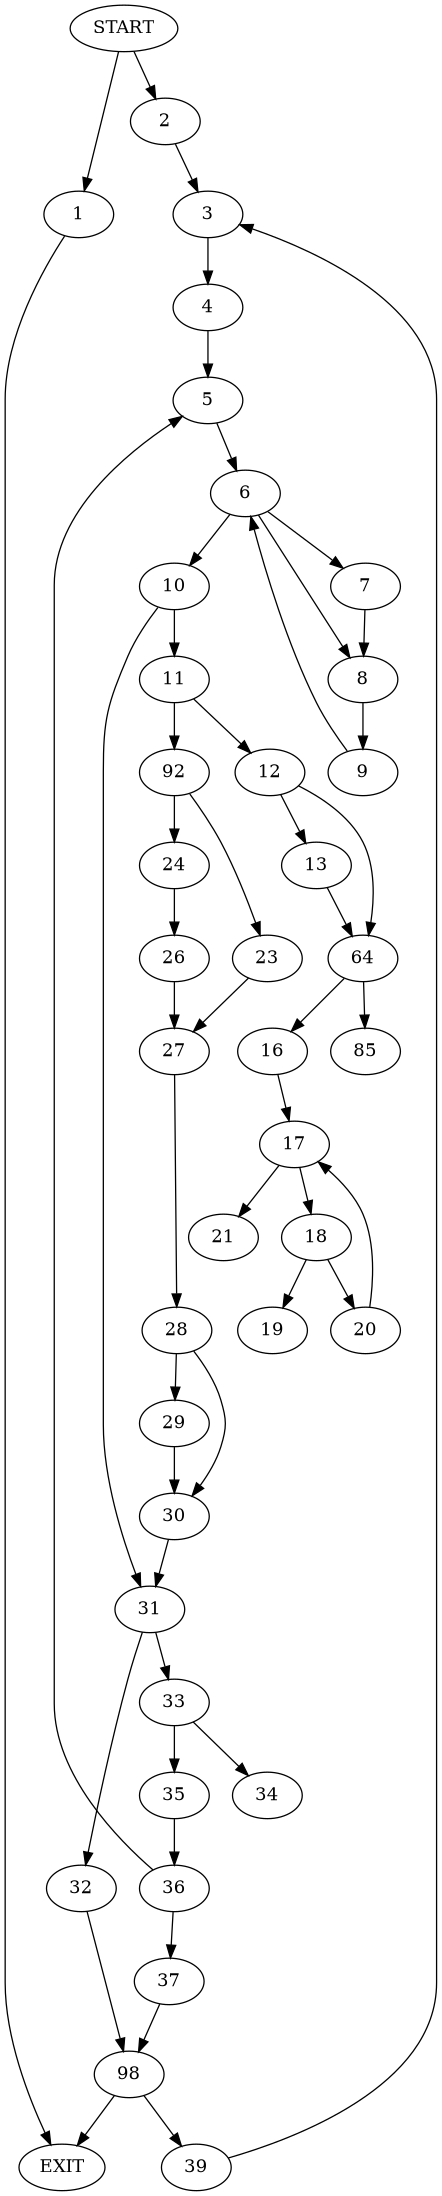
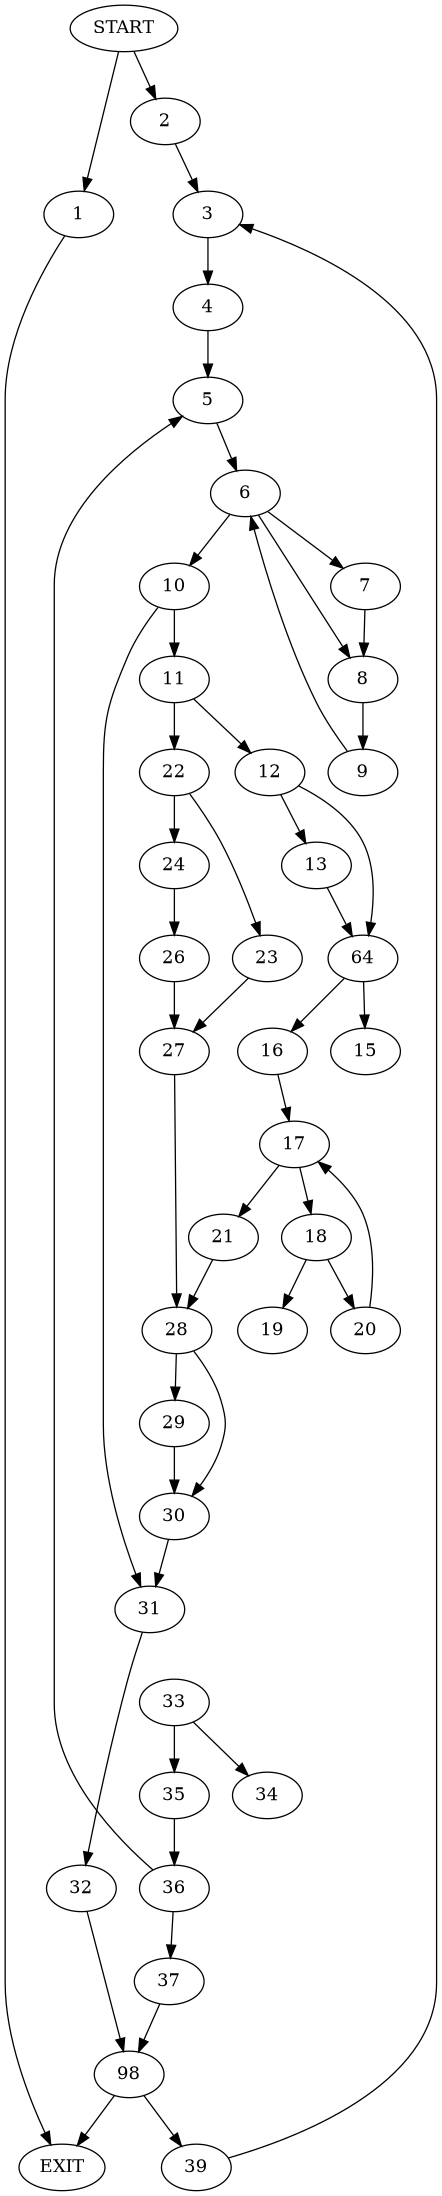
(174, 772) -> (174, 772)
(366, 1051) -> (366, 1051)
none -> (203, 1278)
(160, 1650) -> none
